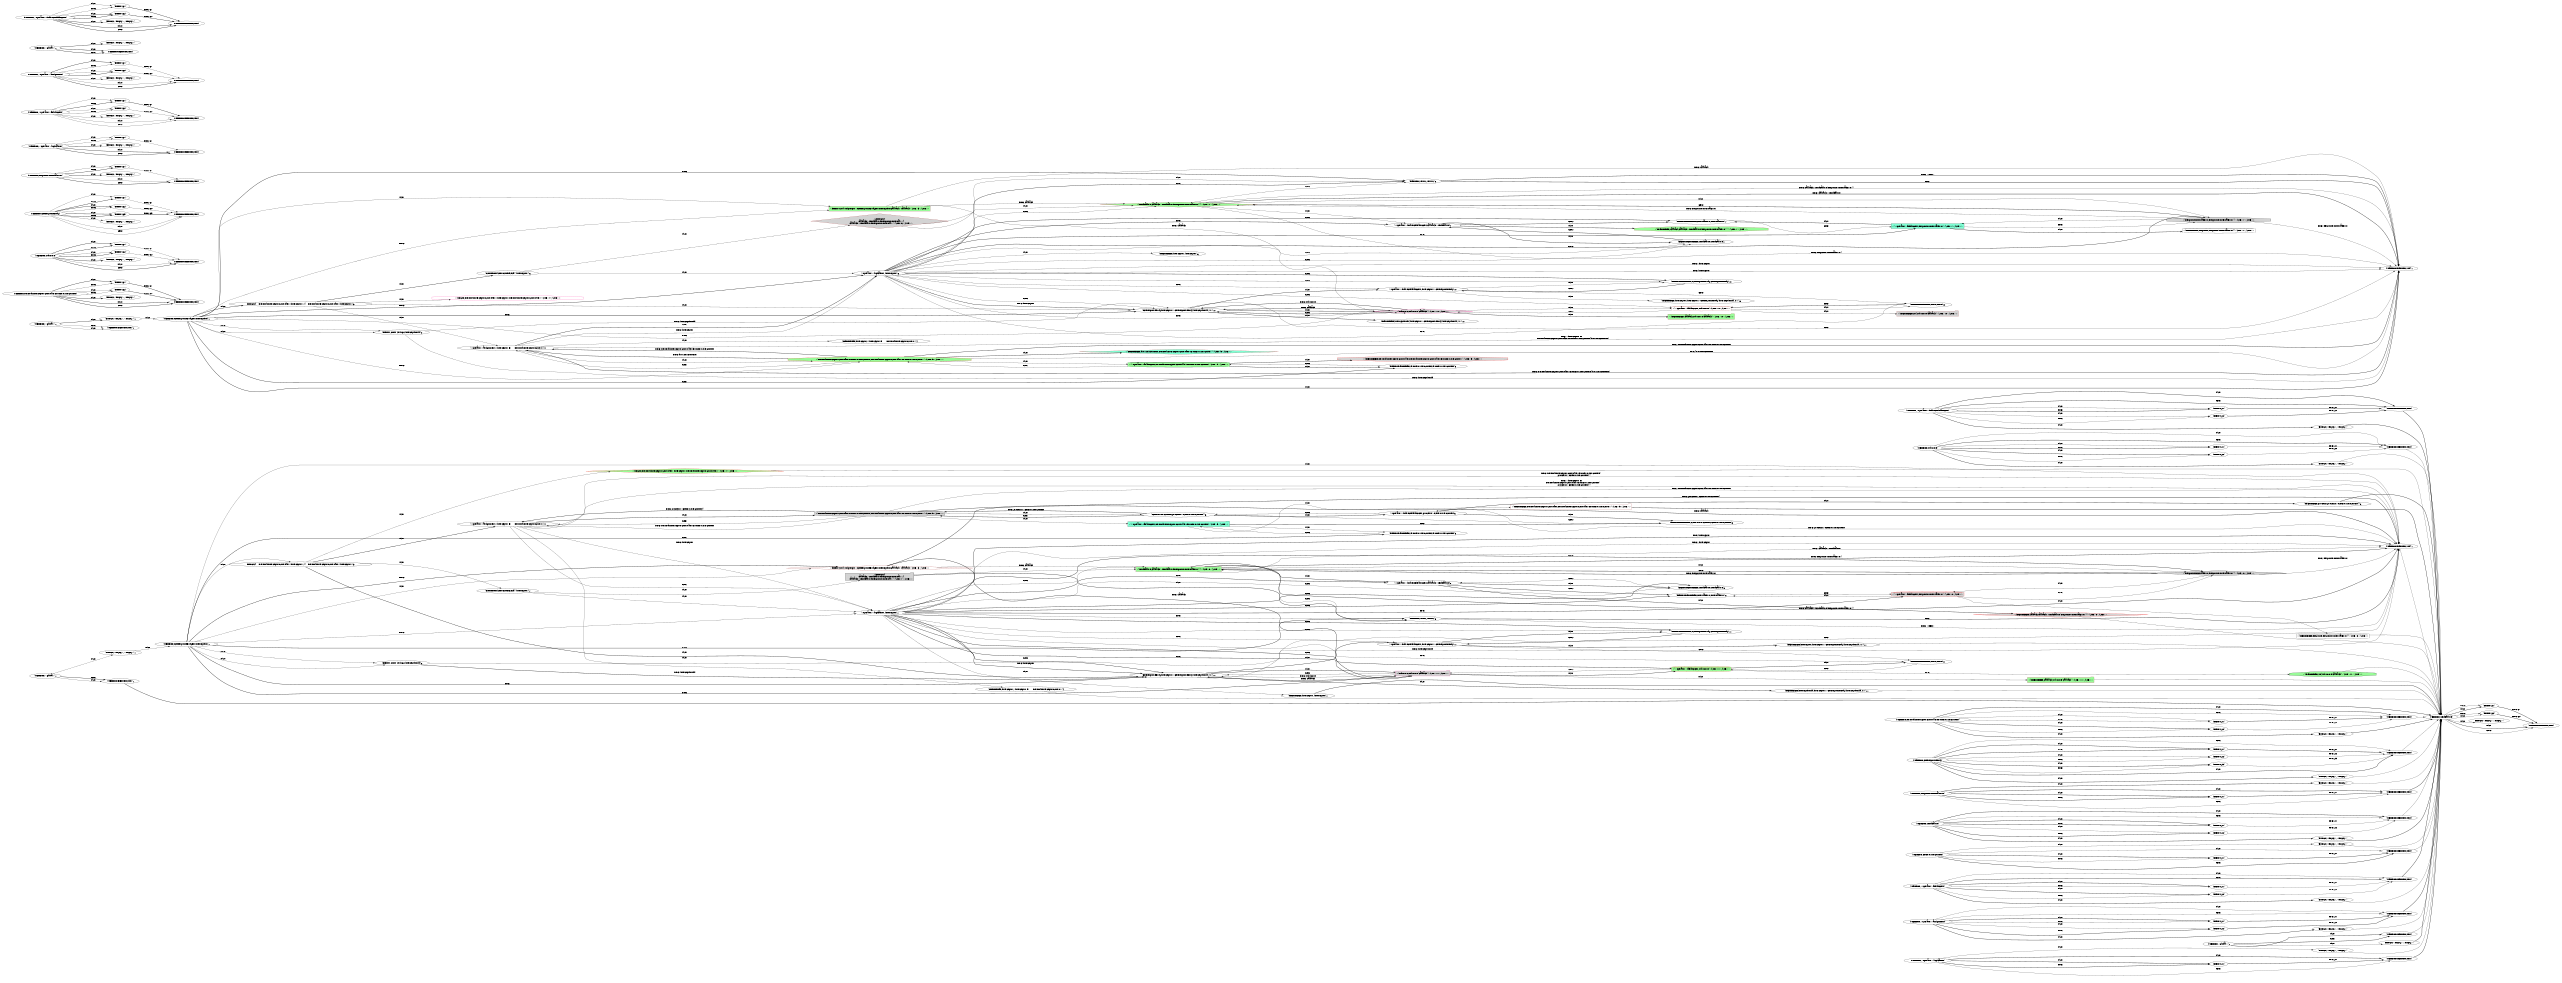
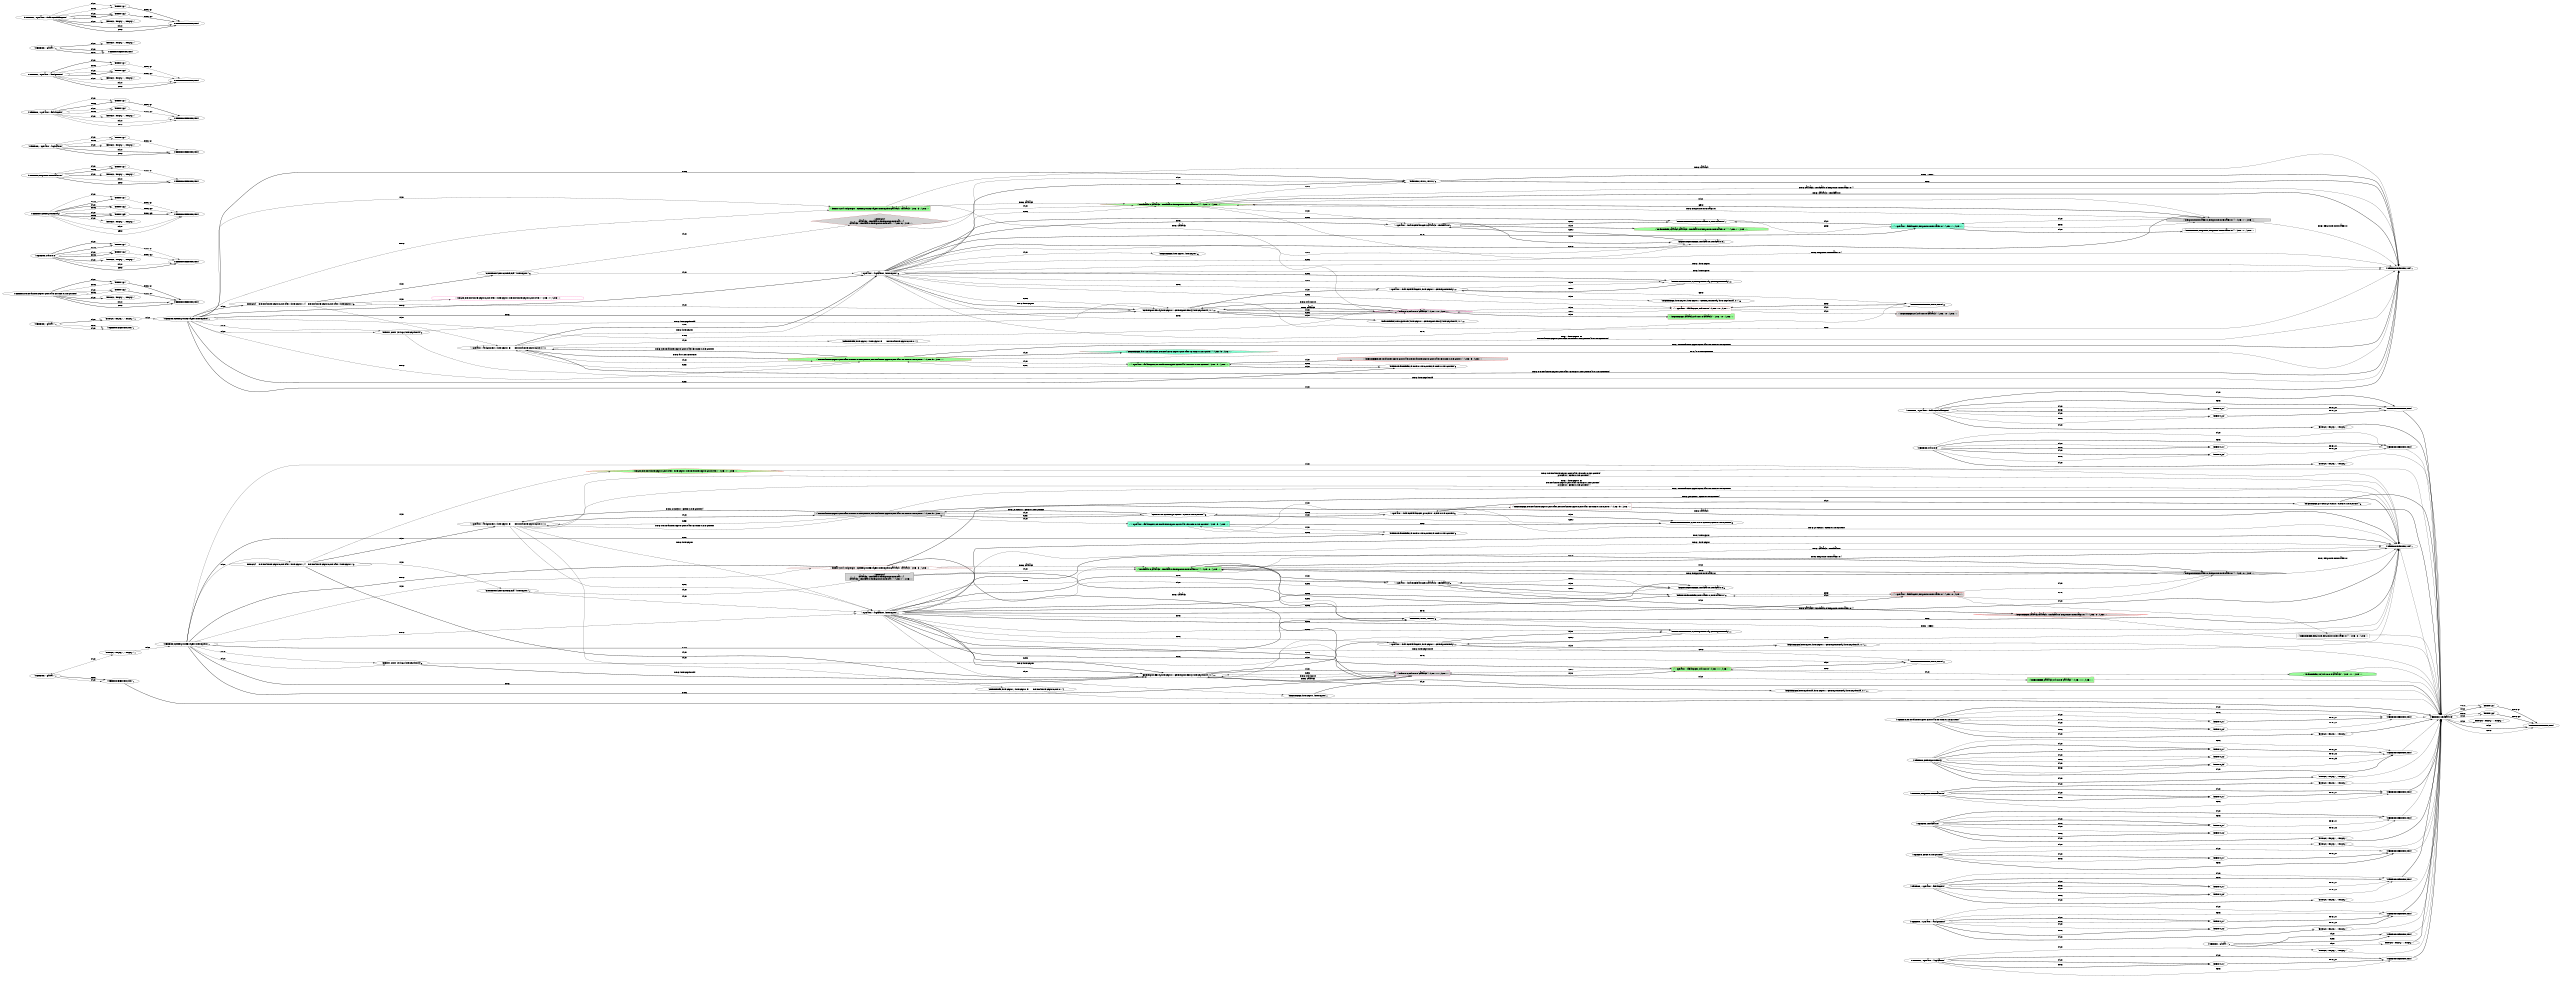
(1928, 672) -> (1928, 672)
